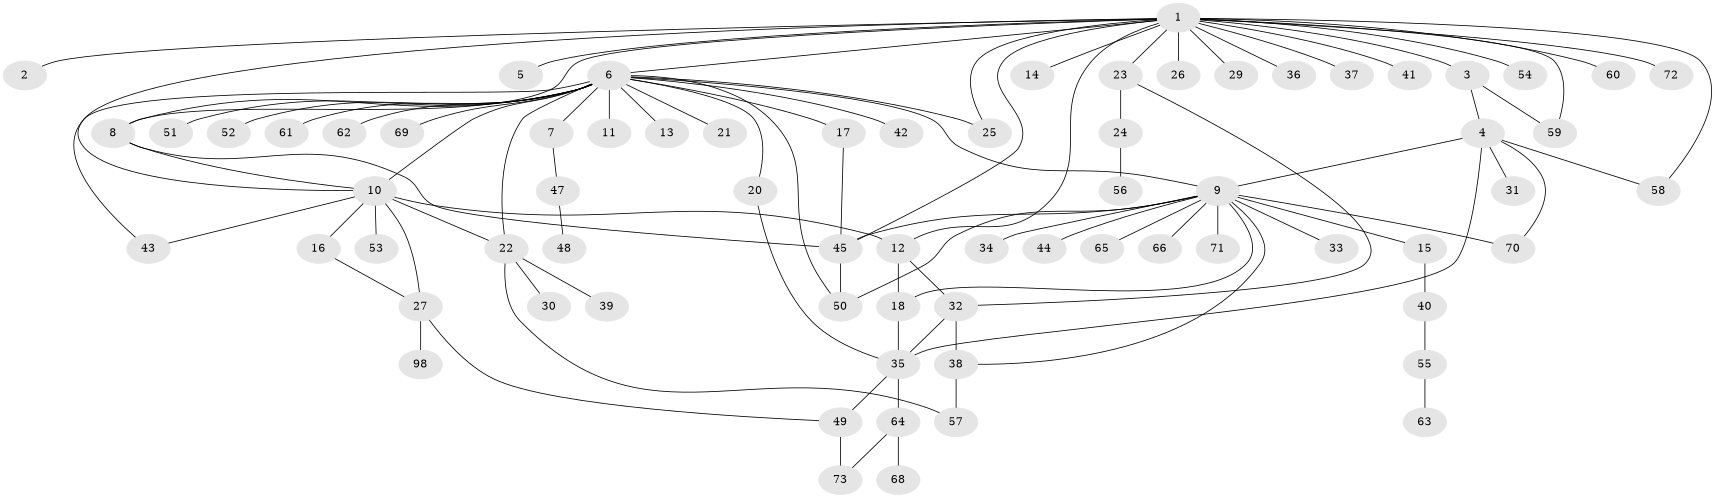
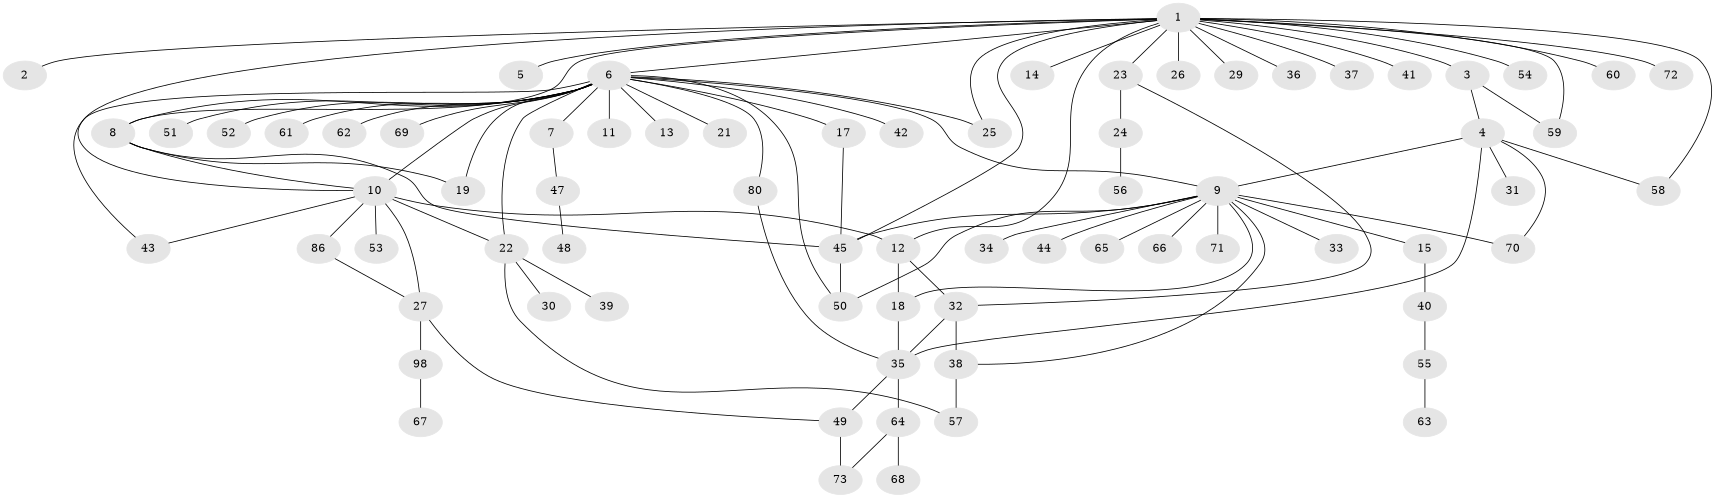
none -> (463, 191)
(755, 191) -> (755, 191)
(319, 249) -> (319, 249)
none -> (421, 422)
